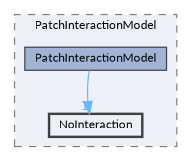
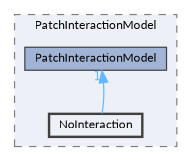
(88, 86) -> (104, 98)
